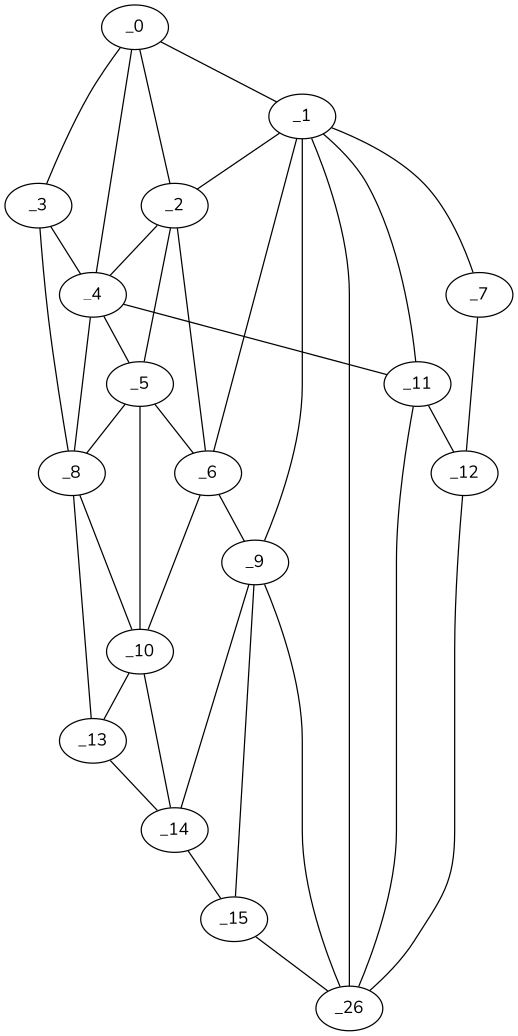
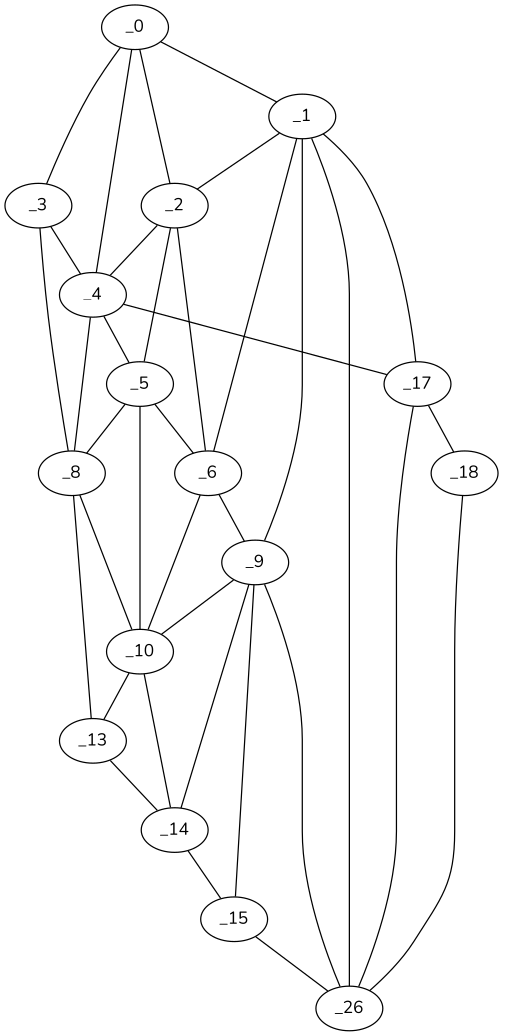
(479, 295) -> none
(418, 384) -> (418, 384)
(465, 473) -> (465, 473)
none -> (198, 607)
